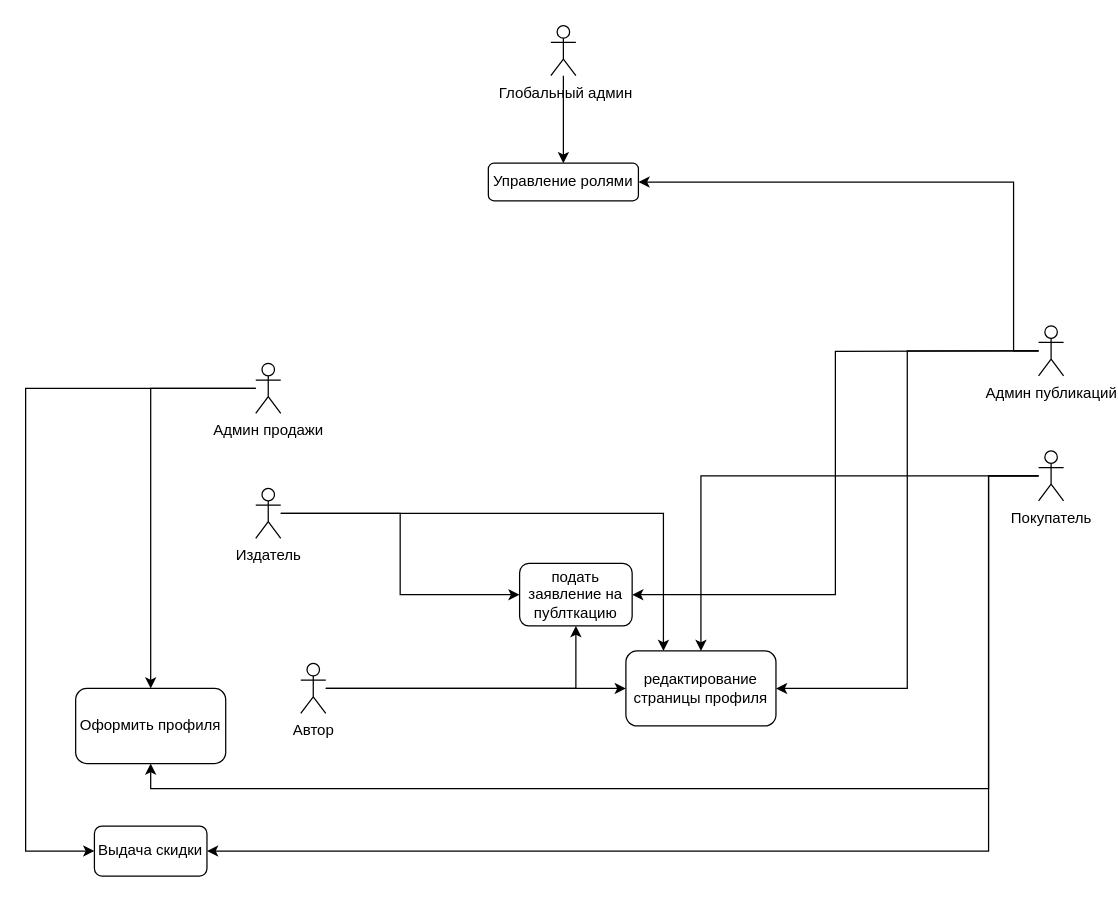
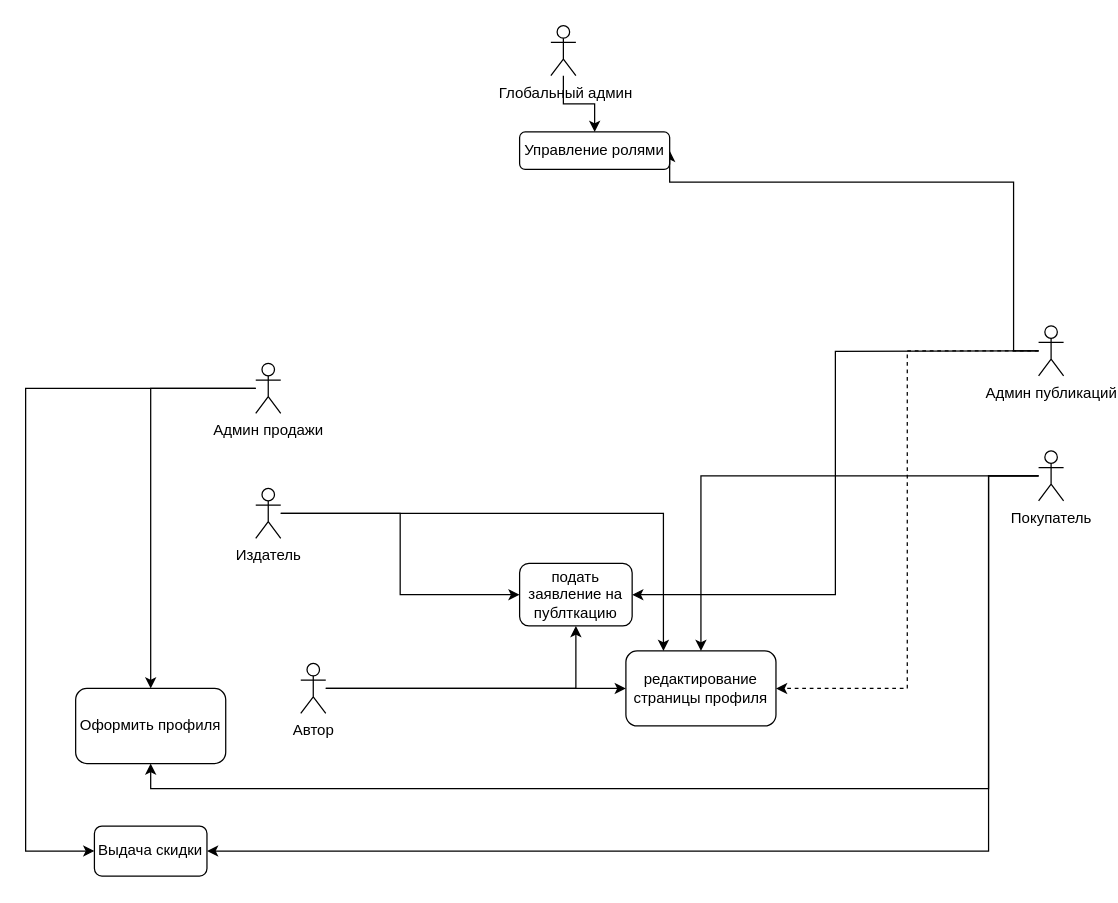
(563, 182) -> (594, 151)
(907, 581) -> (907, 581)
